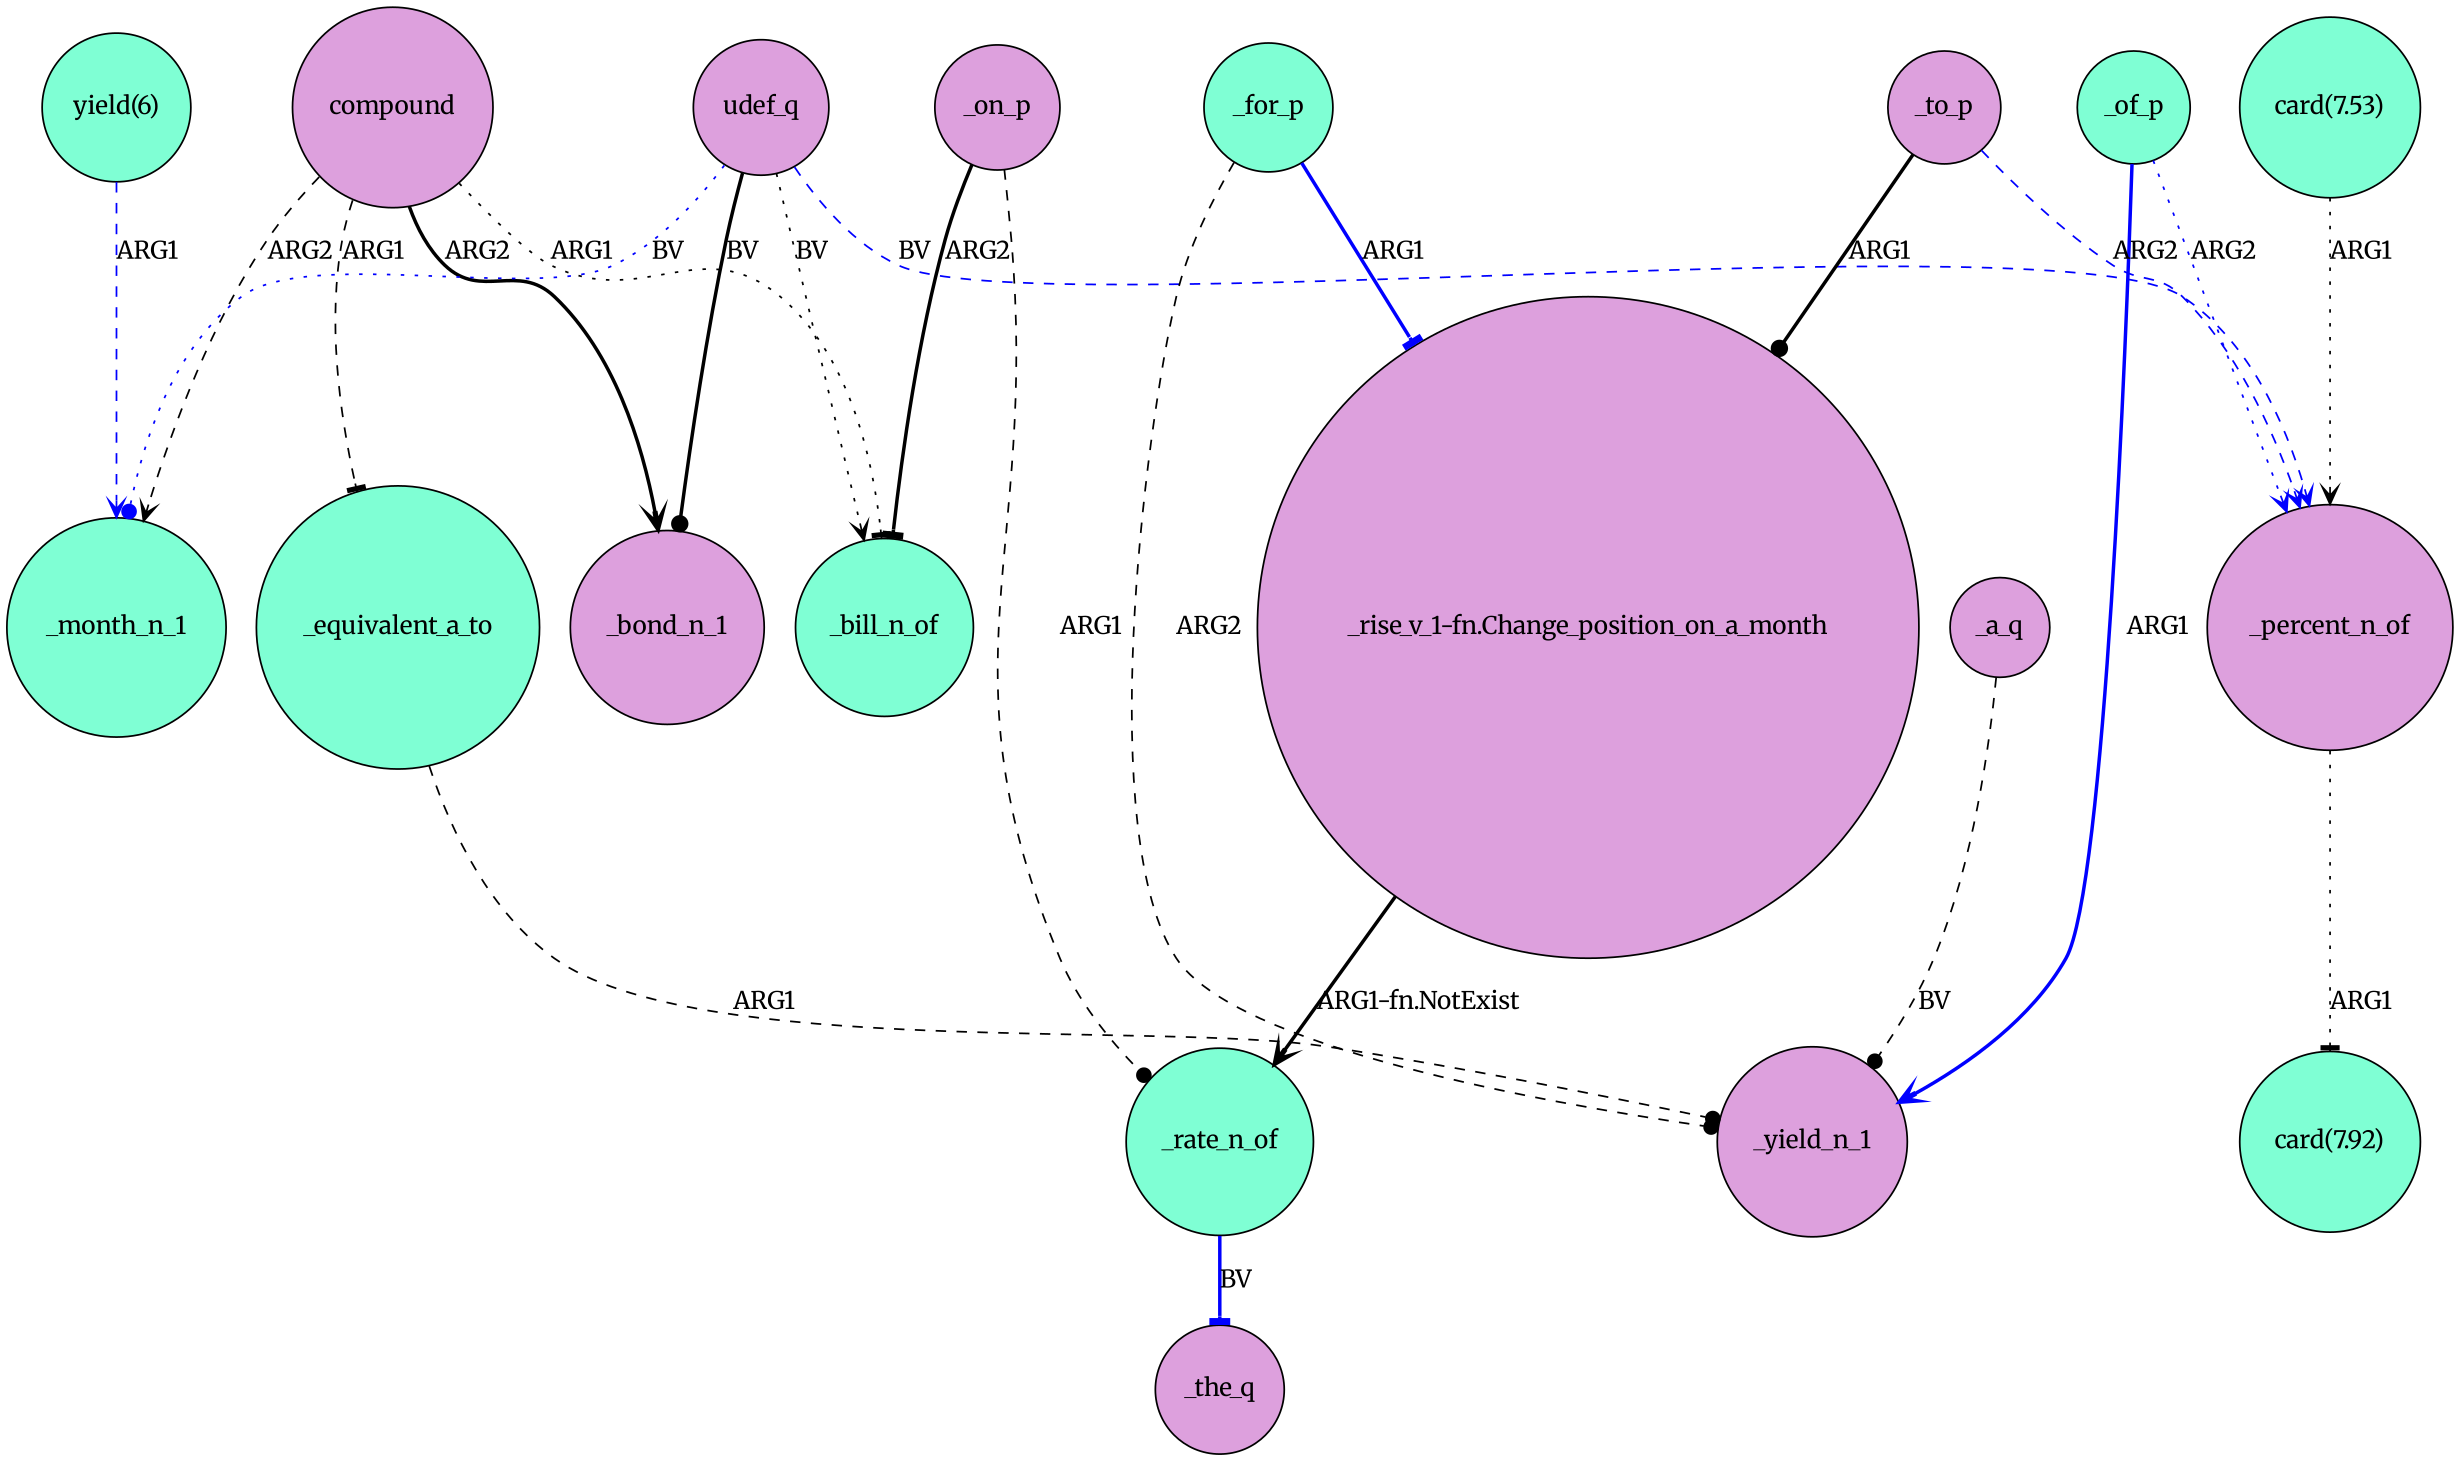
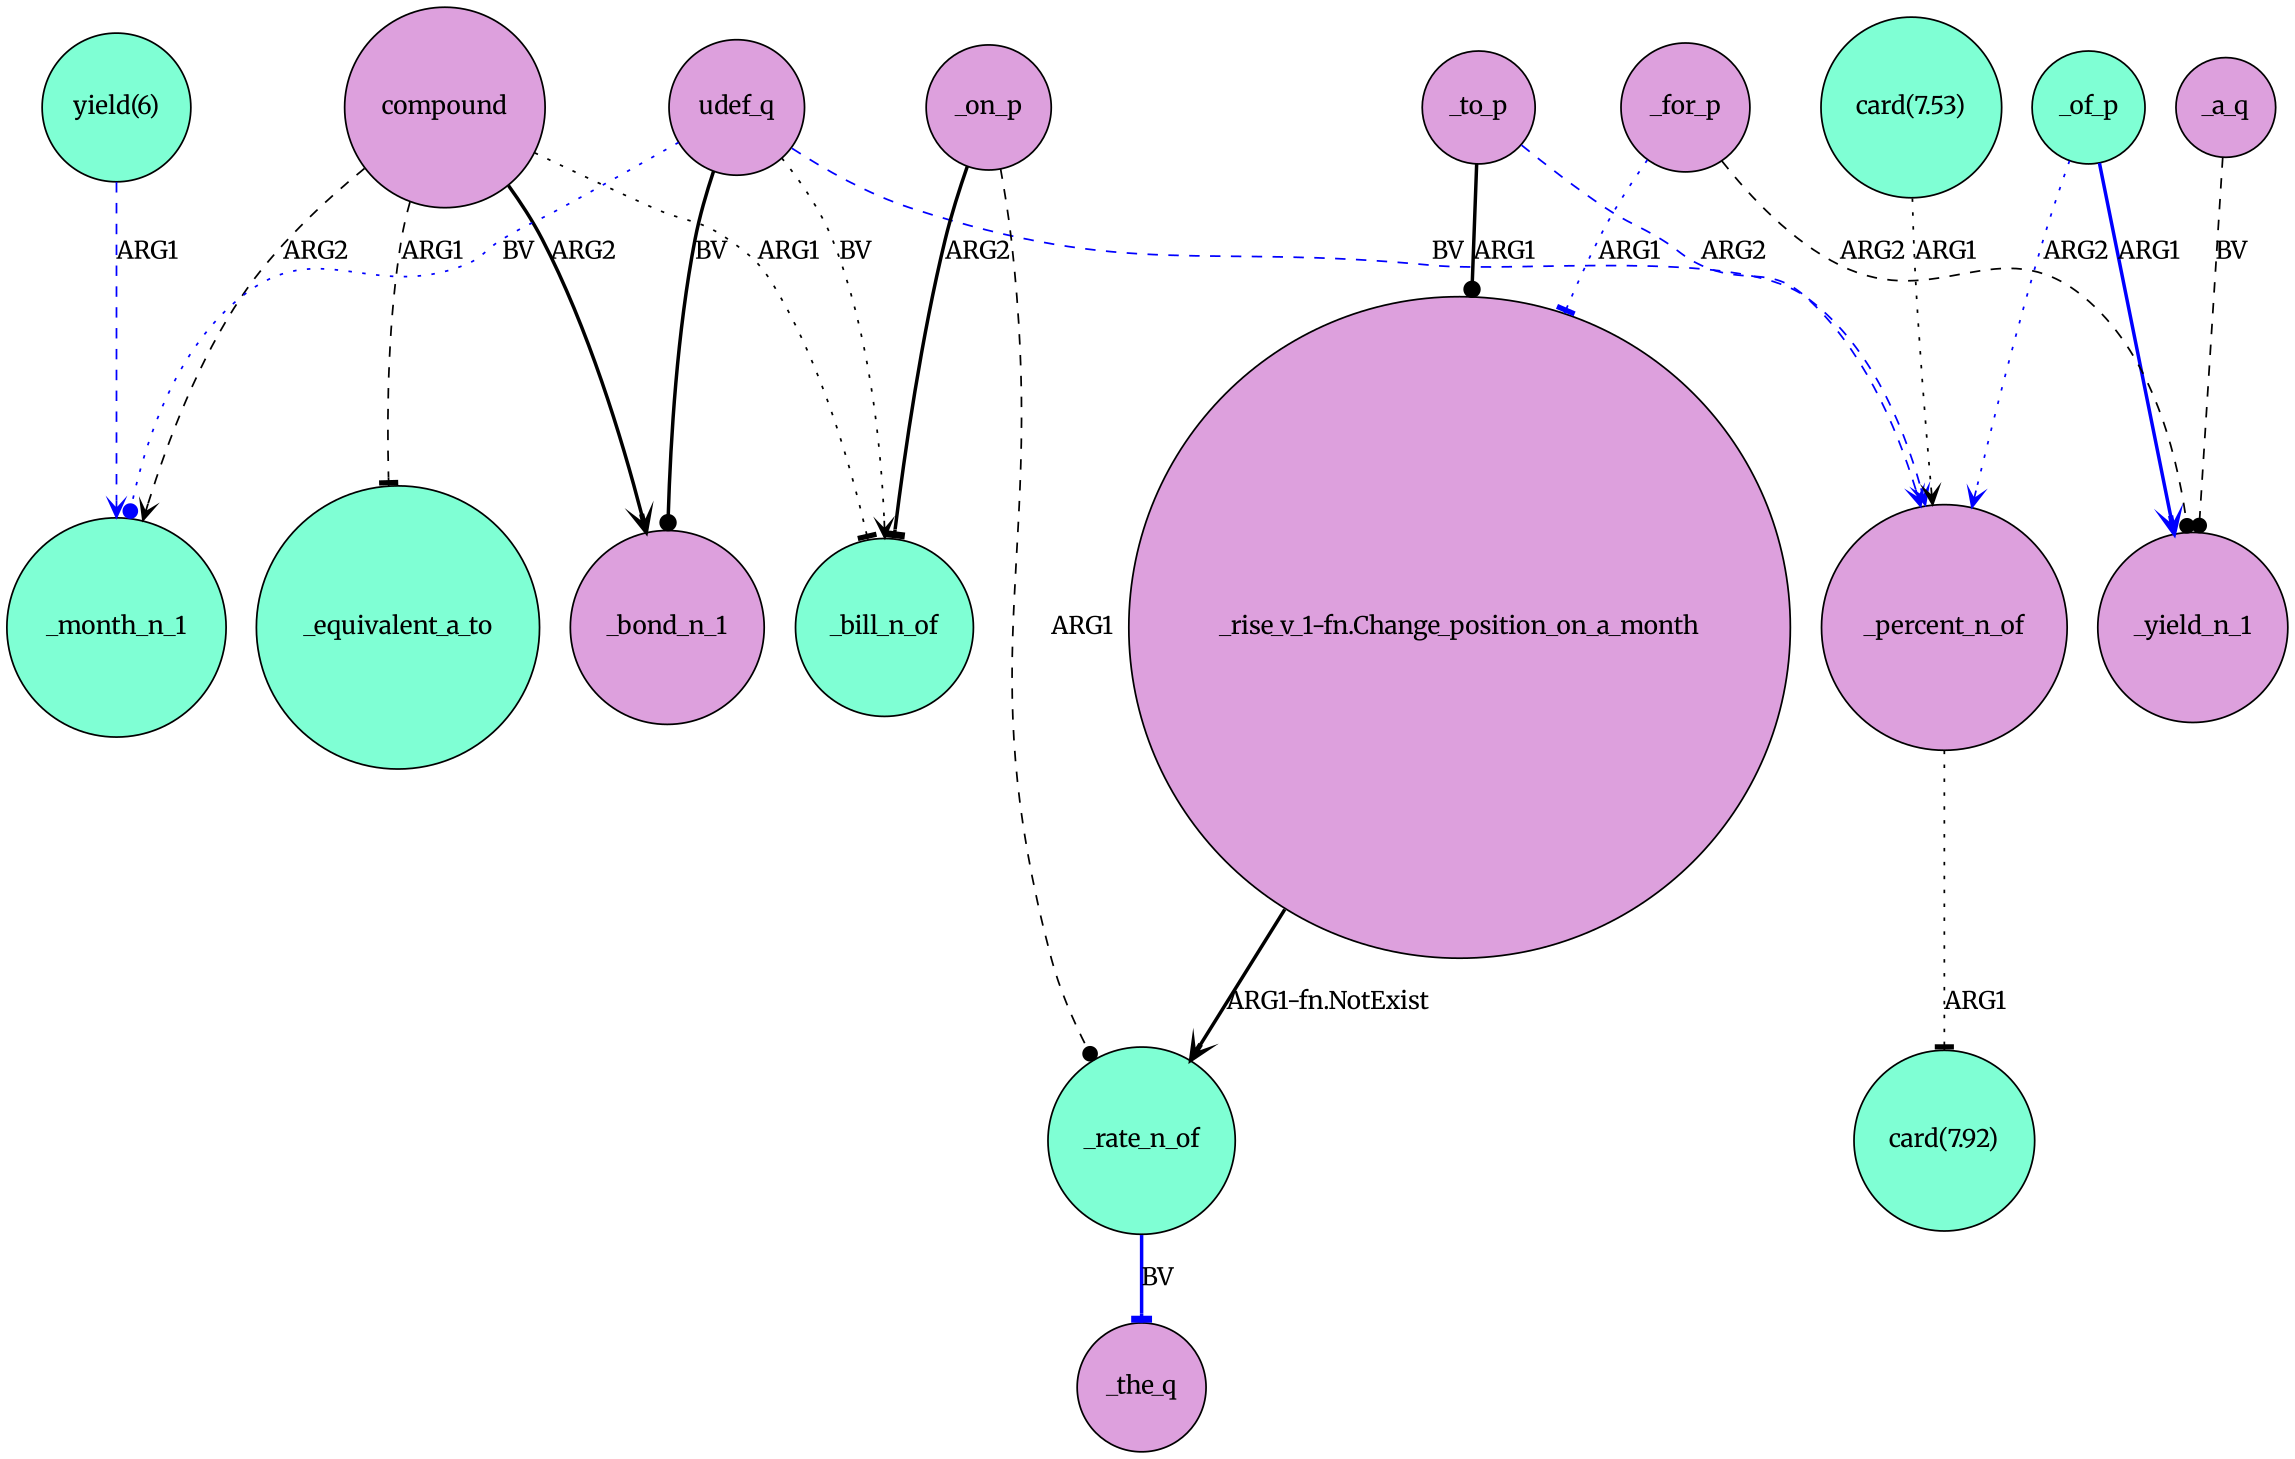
(1268, 107) -> (1685, 107)
(1356, 250) -> (1603, 230)
(1012, 1033) -> none
